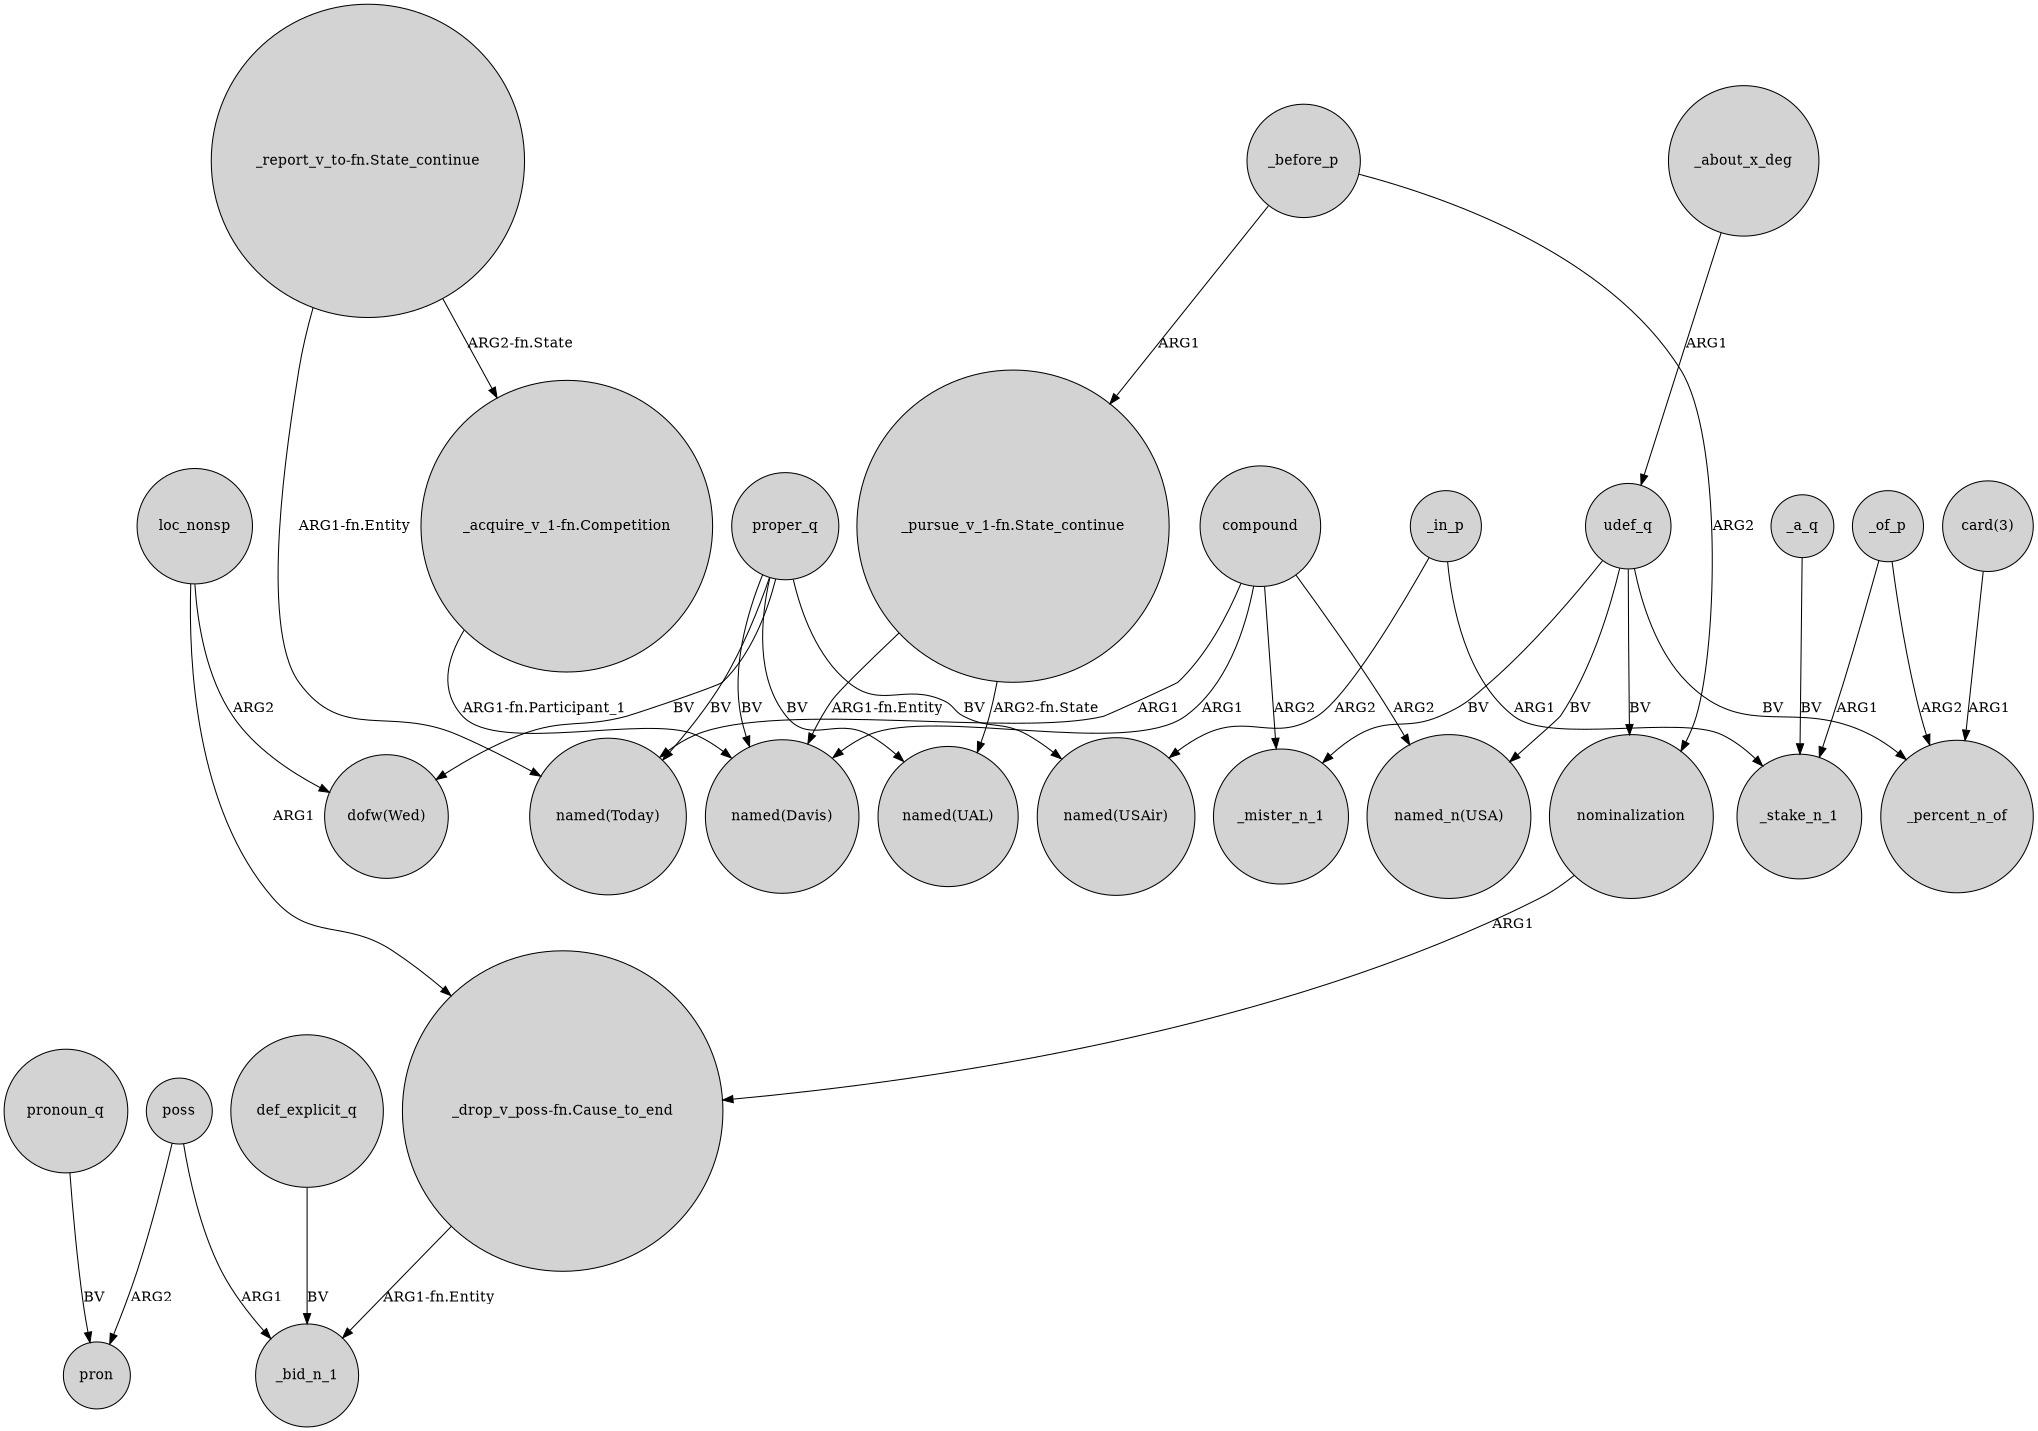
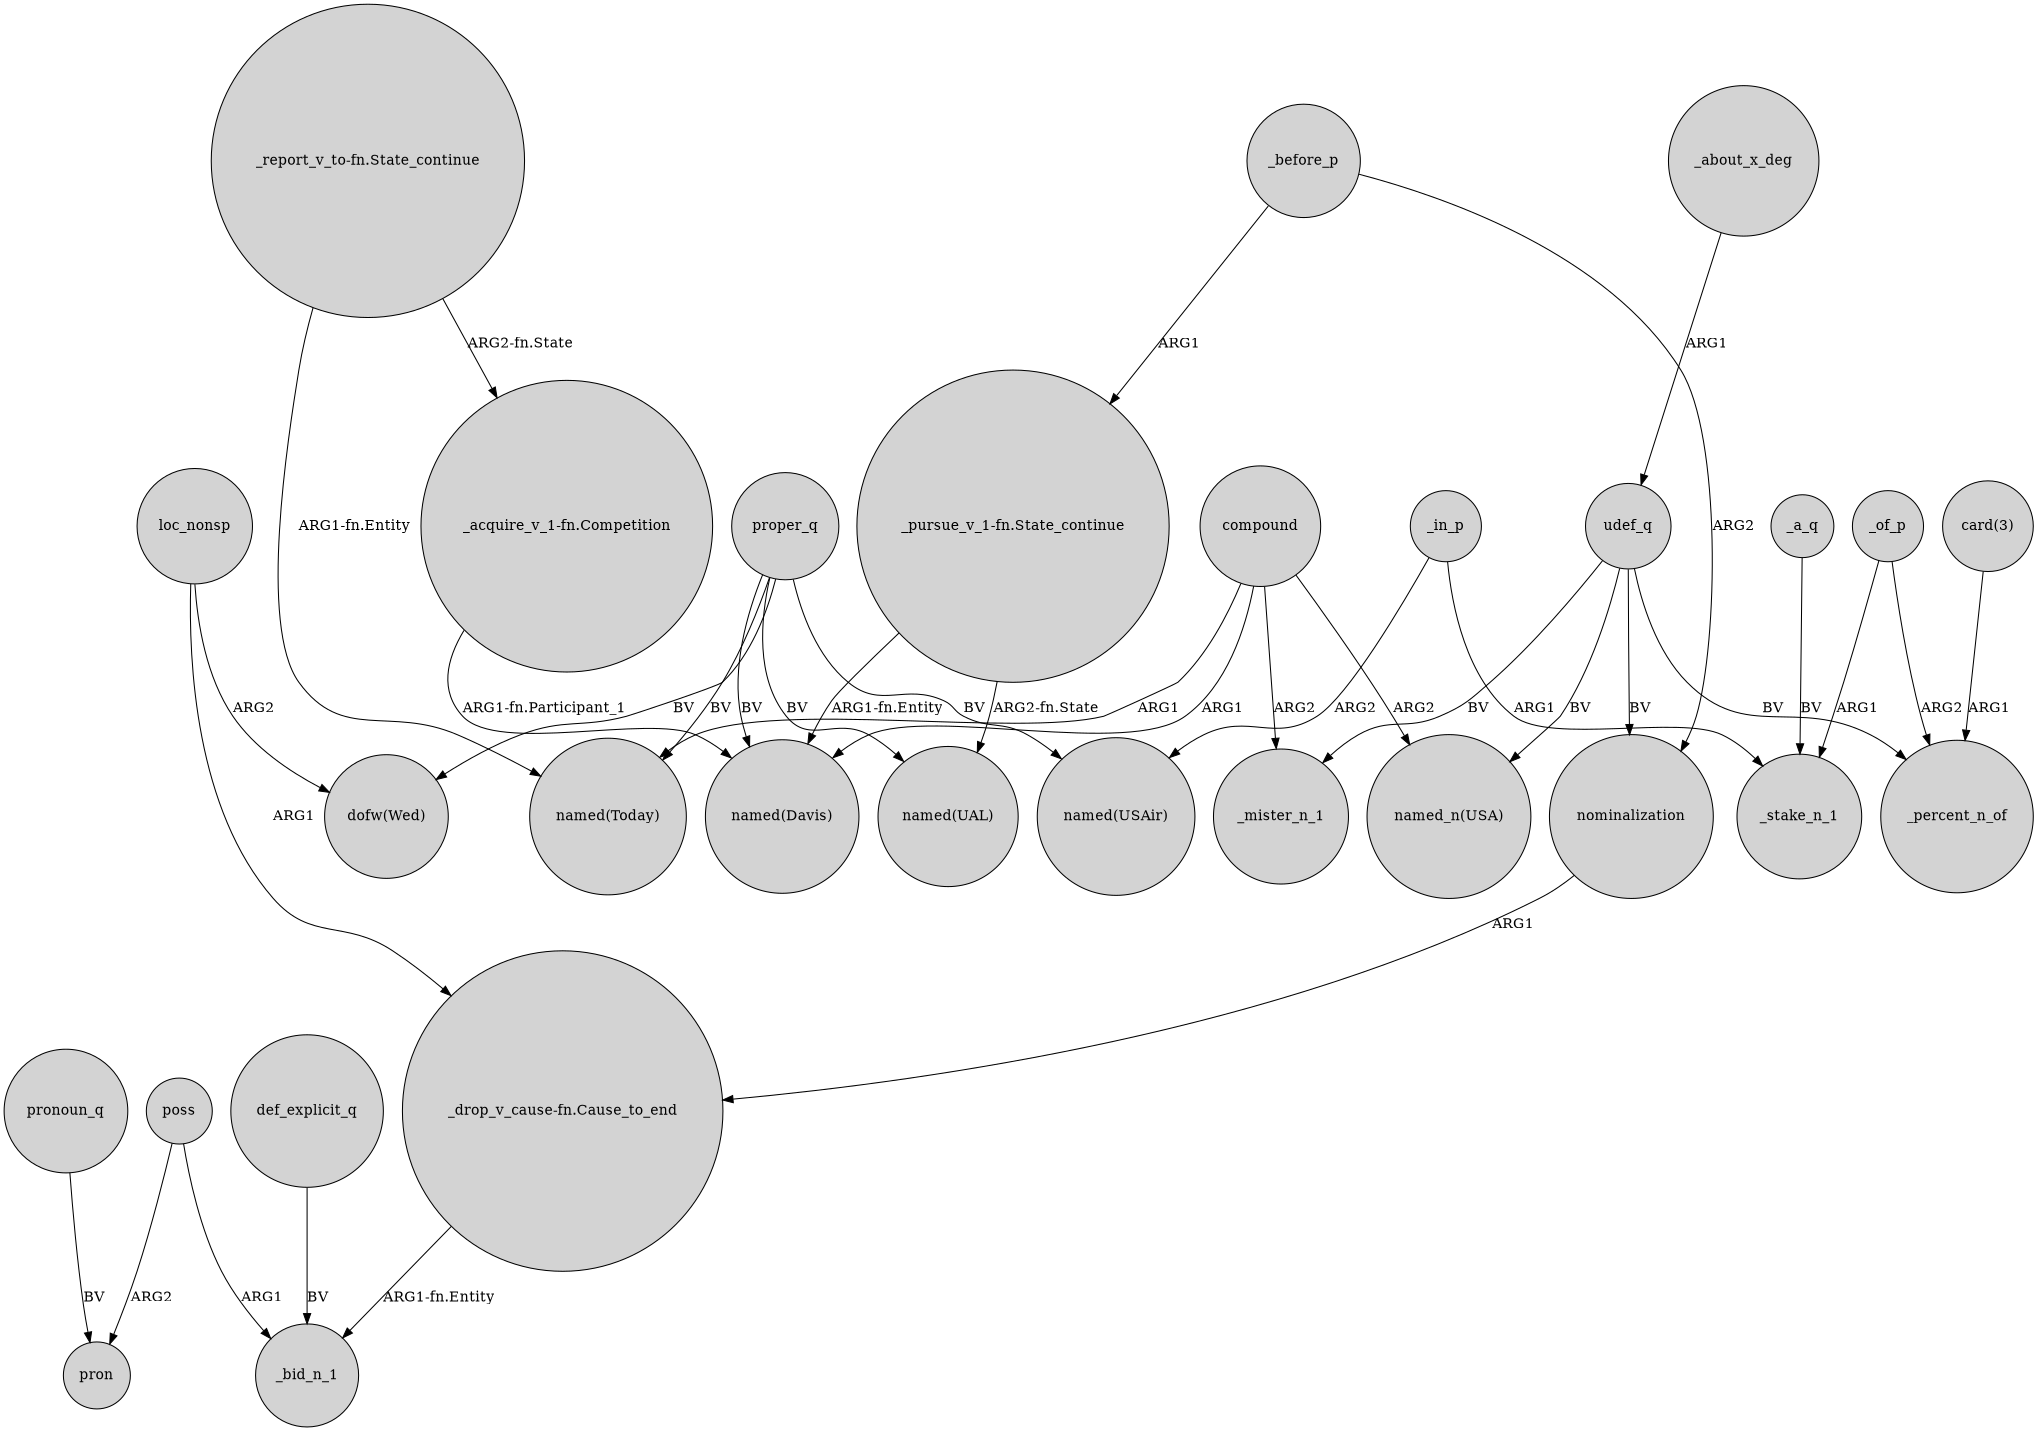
(563, 1111) -> (563, 1111)
